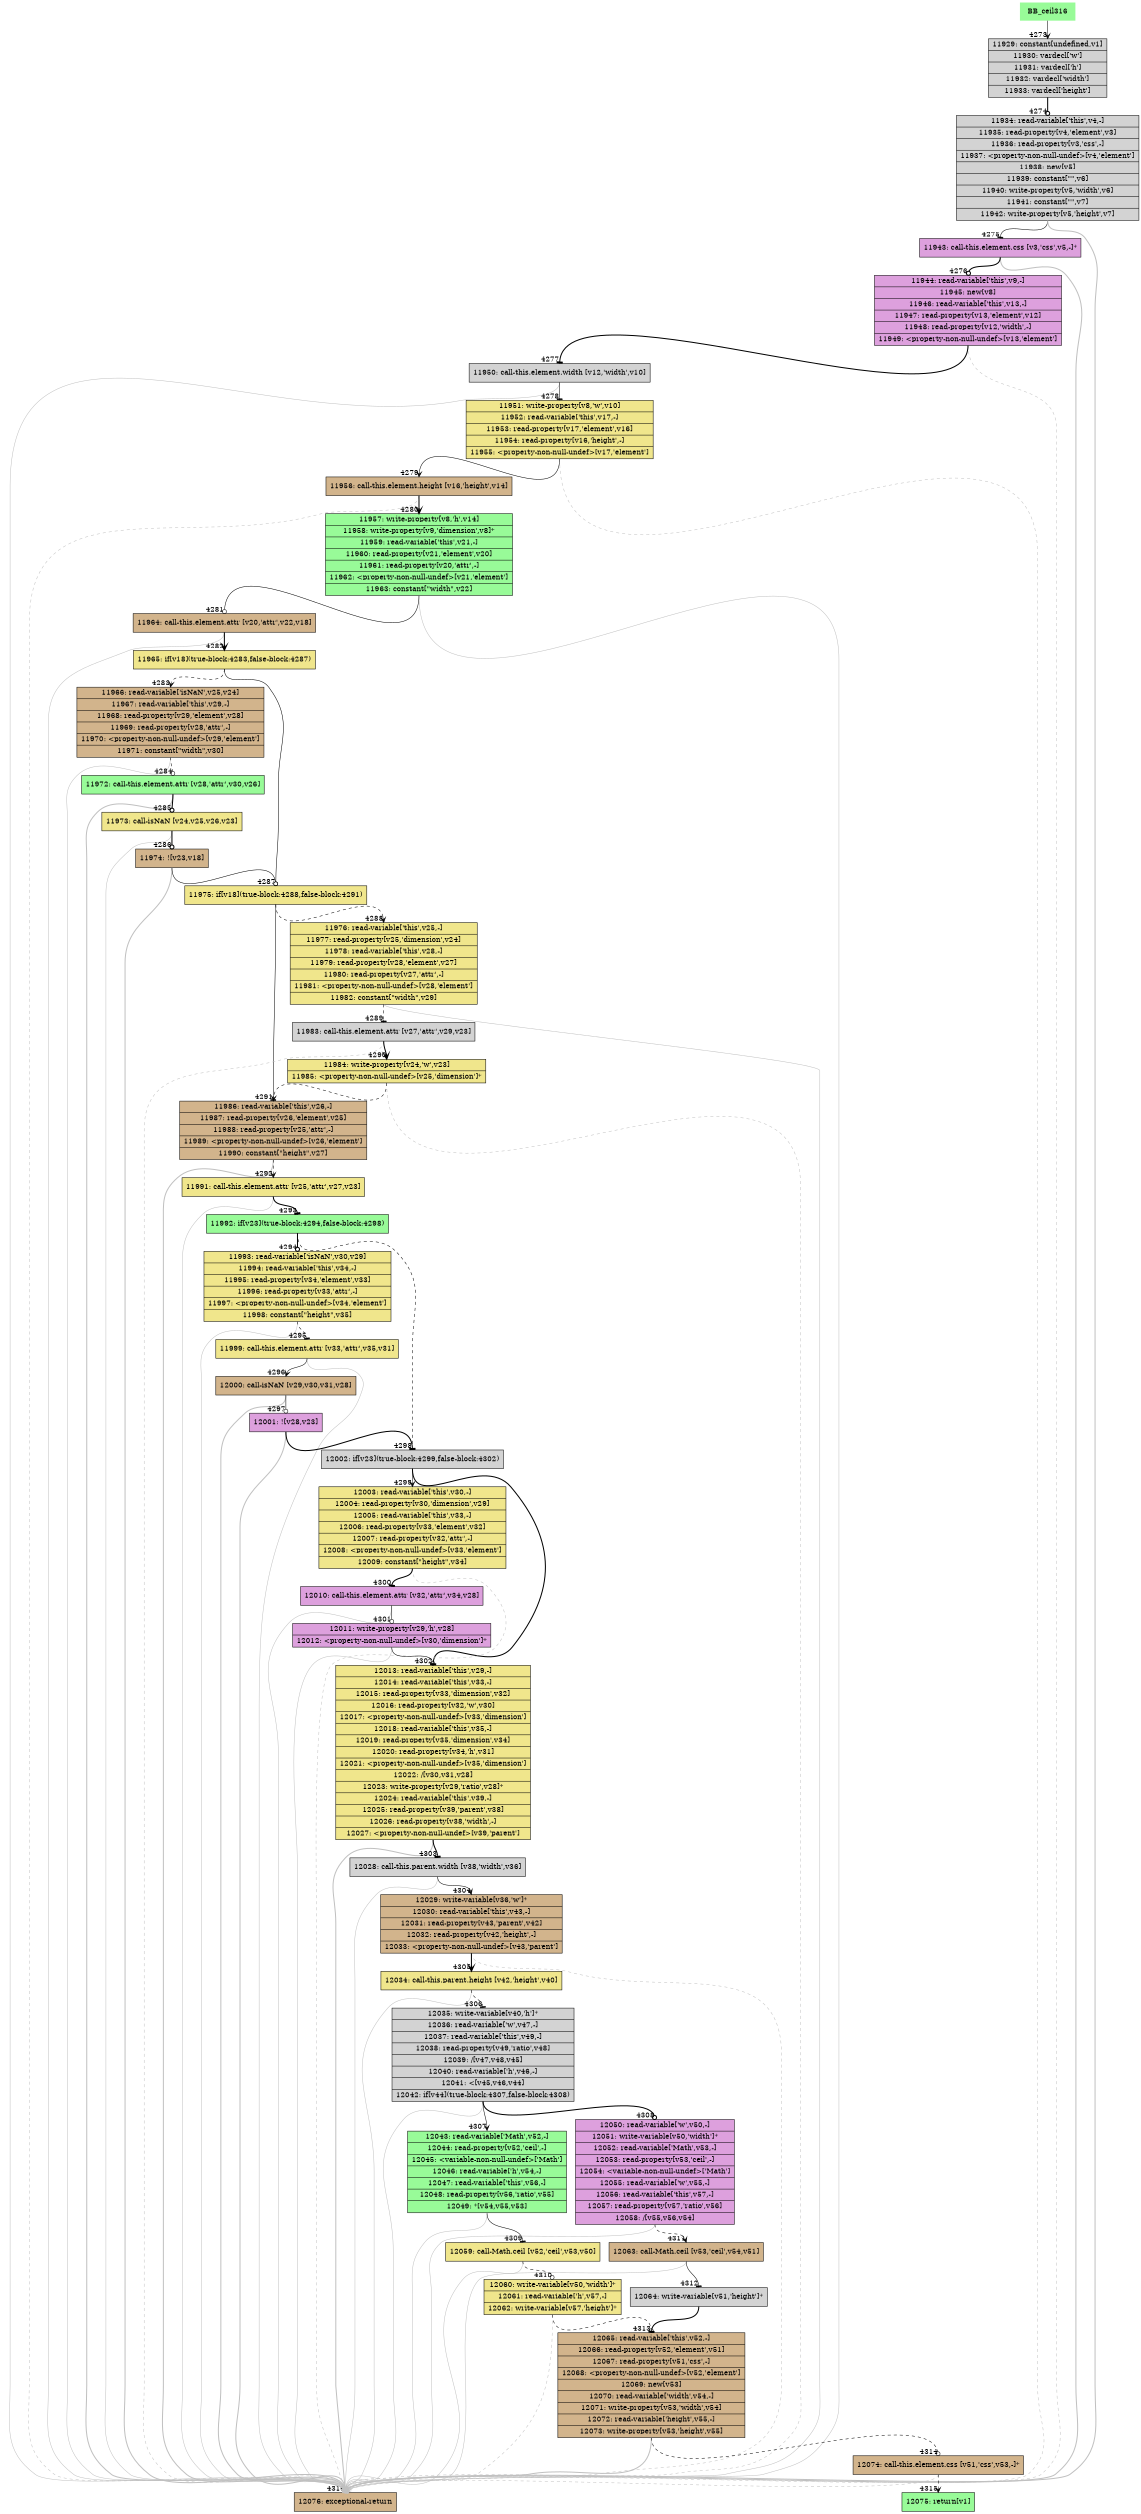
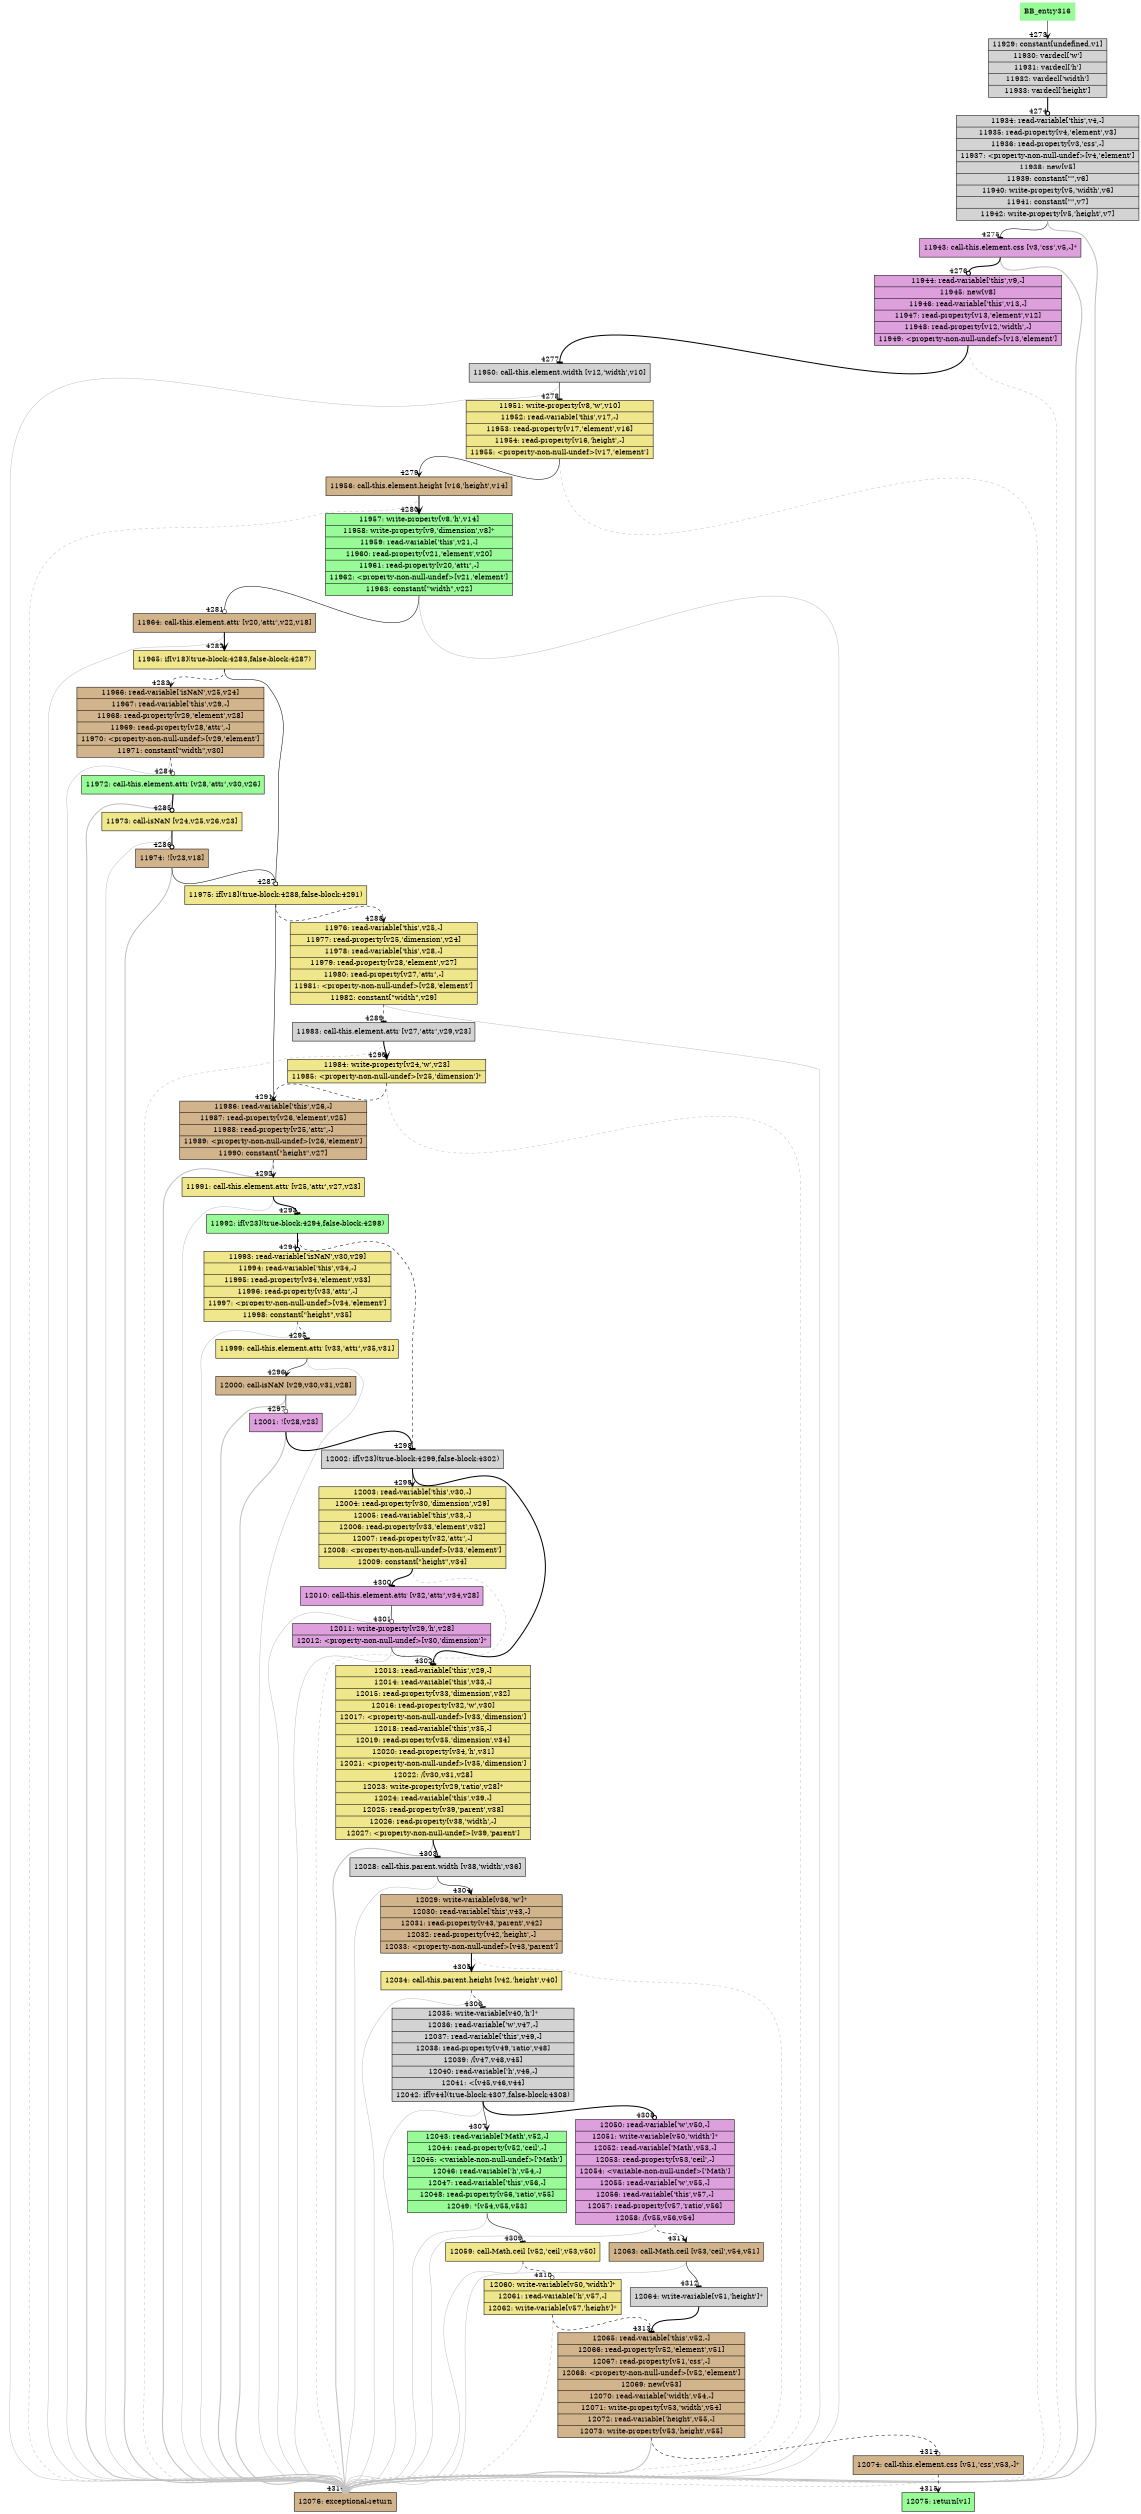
(1048, 12) -> (1048, 12)
